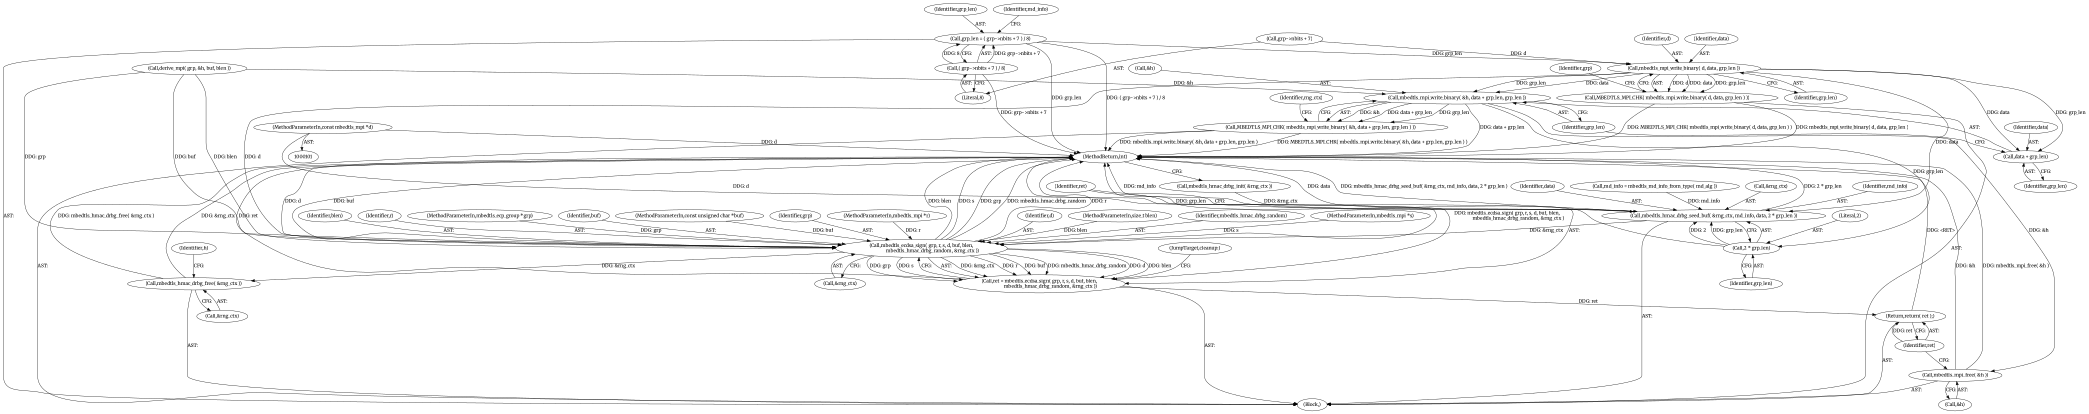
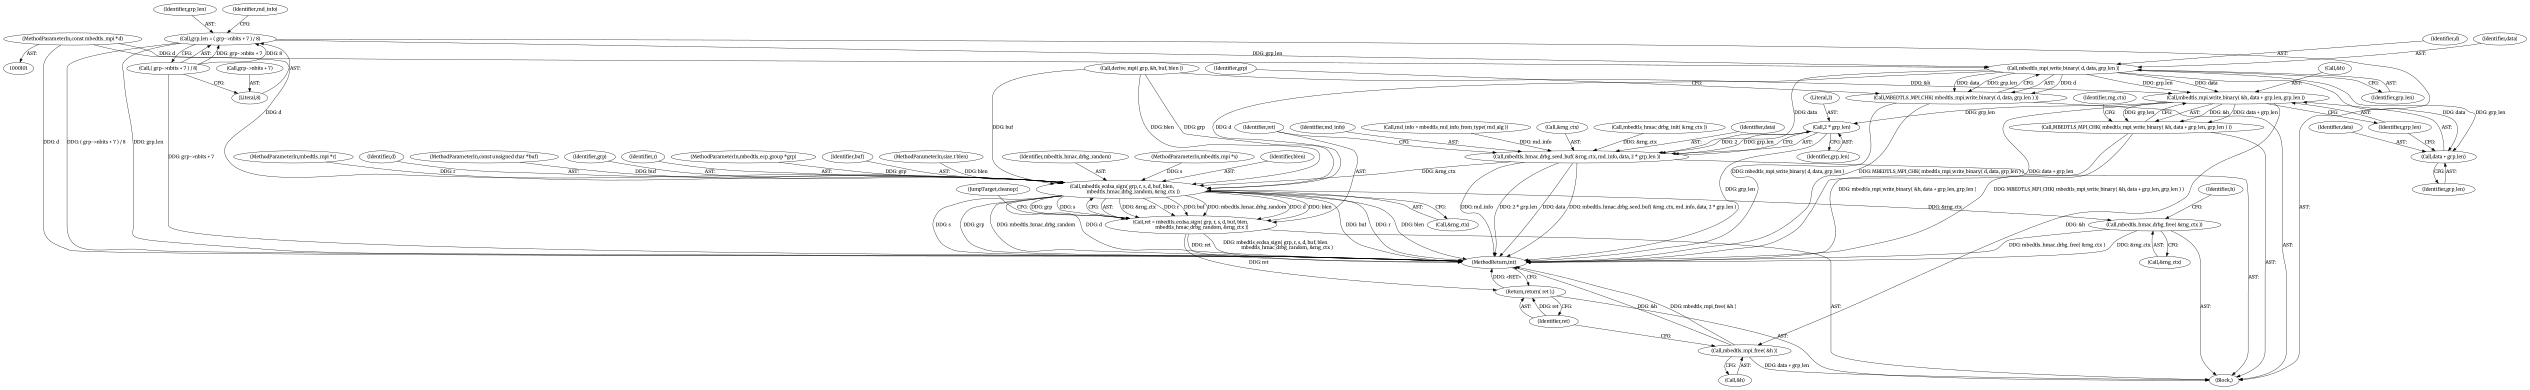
(1473, 53) -> (1050, 62)
(961, 85) -> (290, 63)
(1162, 171) -> (1522, 273)
(1917, 390) -> (1787, 366)
